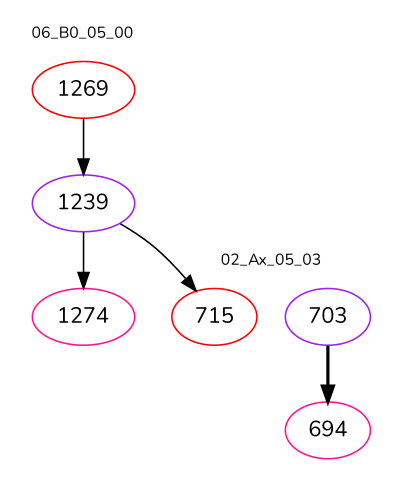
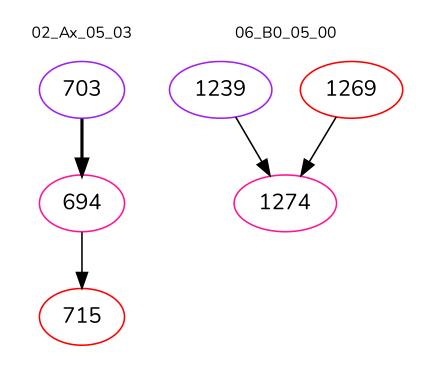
(84, 139) -> (323, 139)
(170, 261) -> (82, 252)
